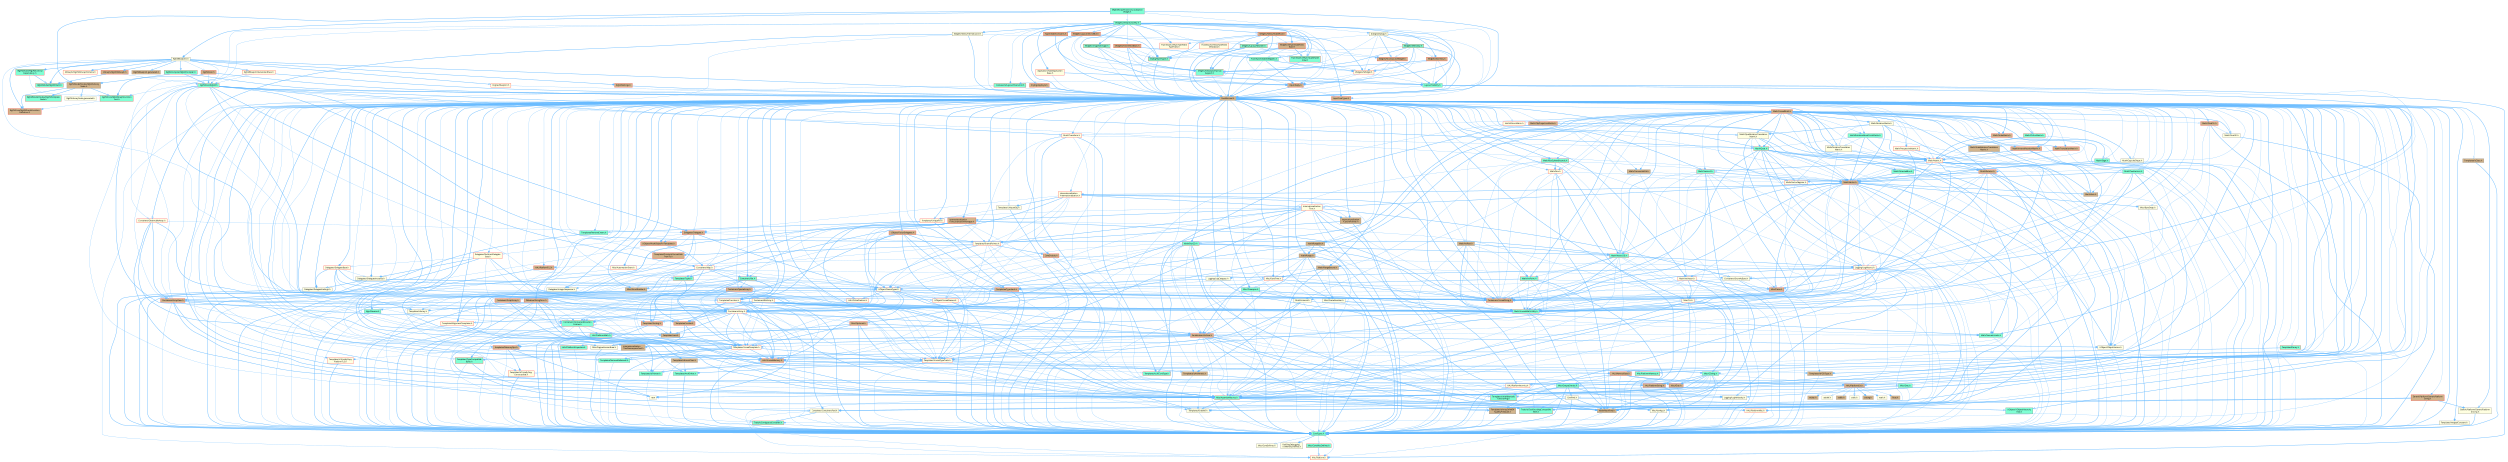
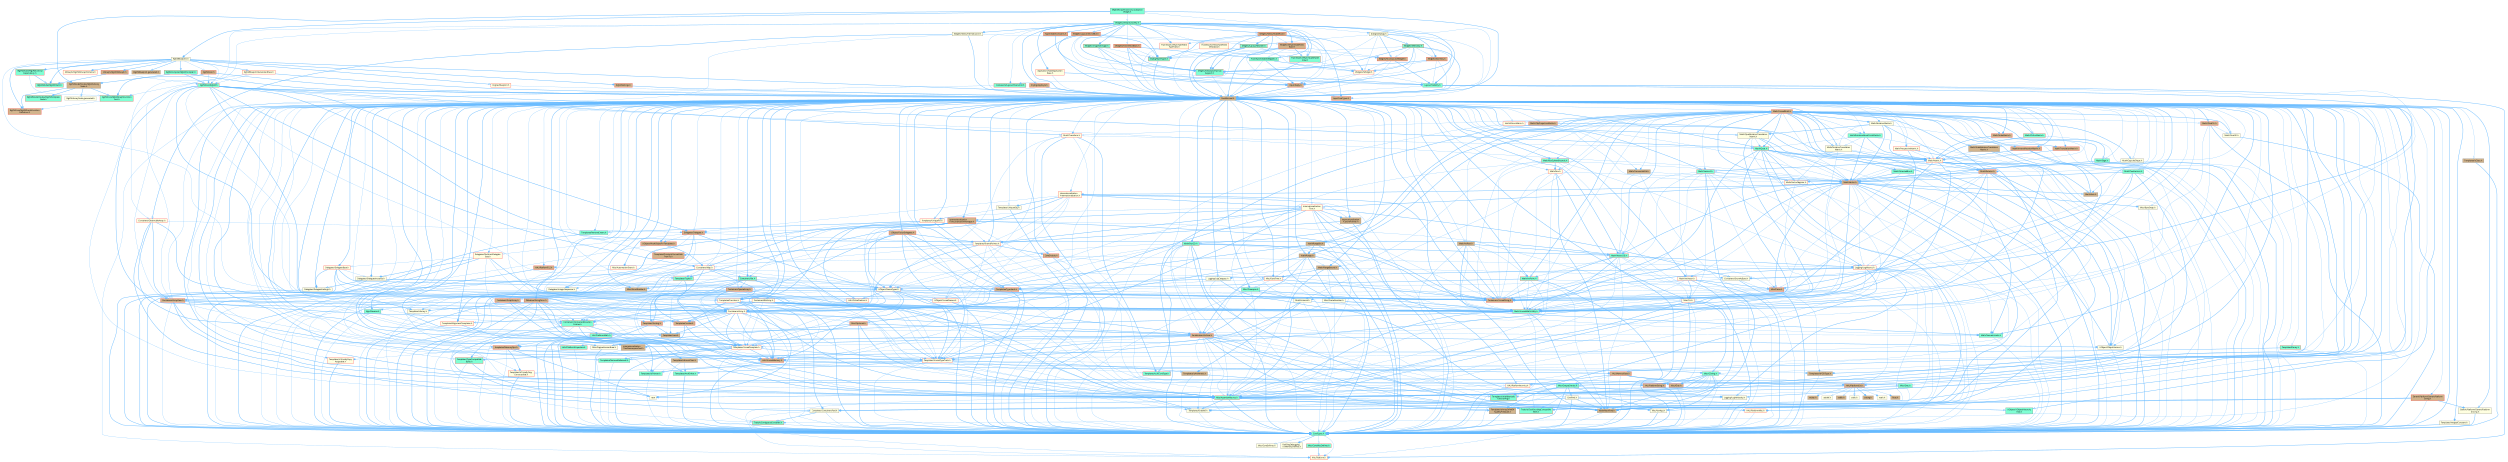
(1125, 205) -> none
(340, 361) -> (340, 361)
(1647, 374) -> none
